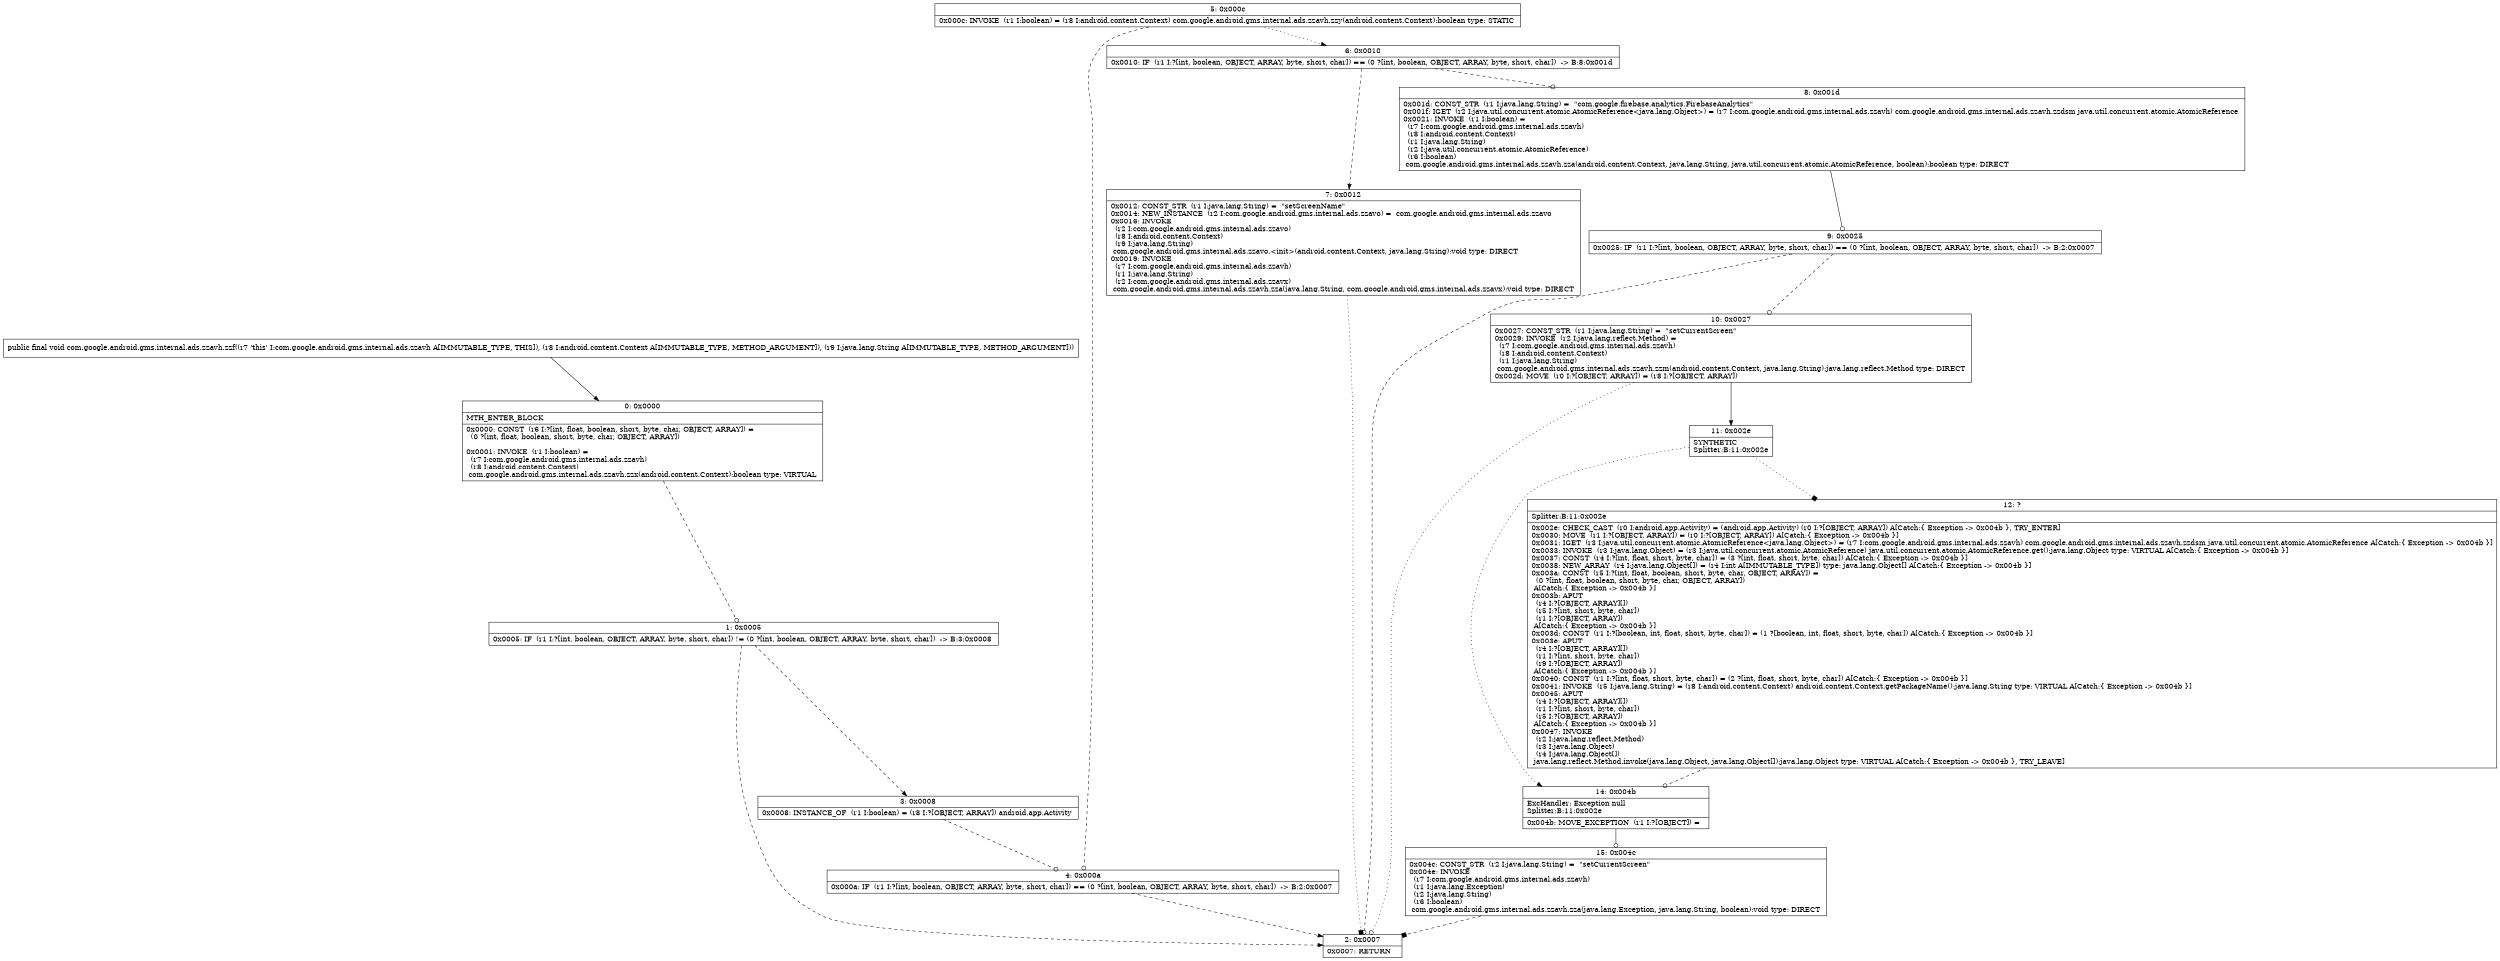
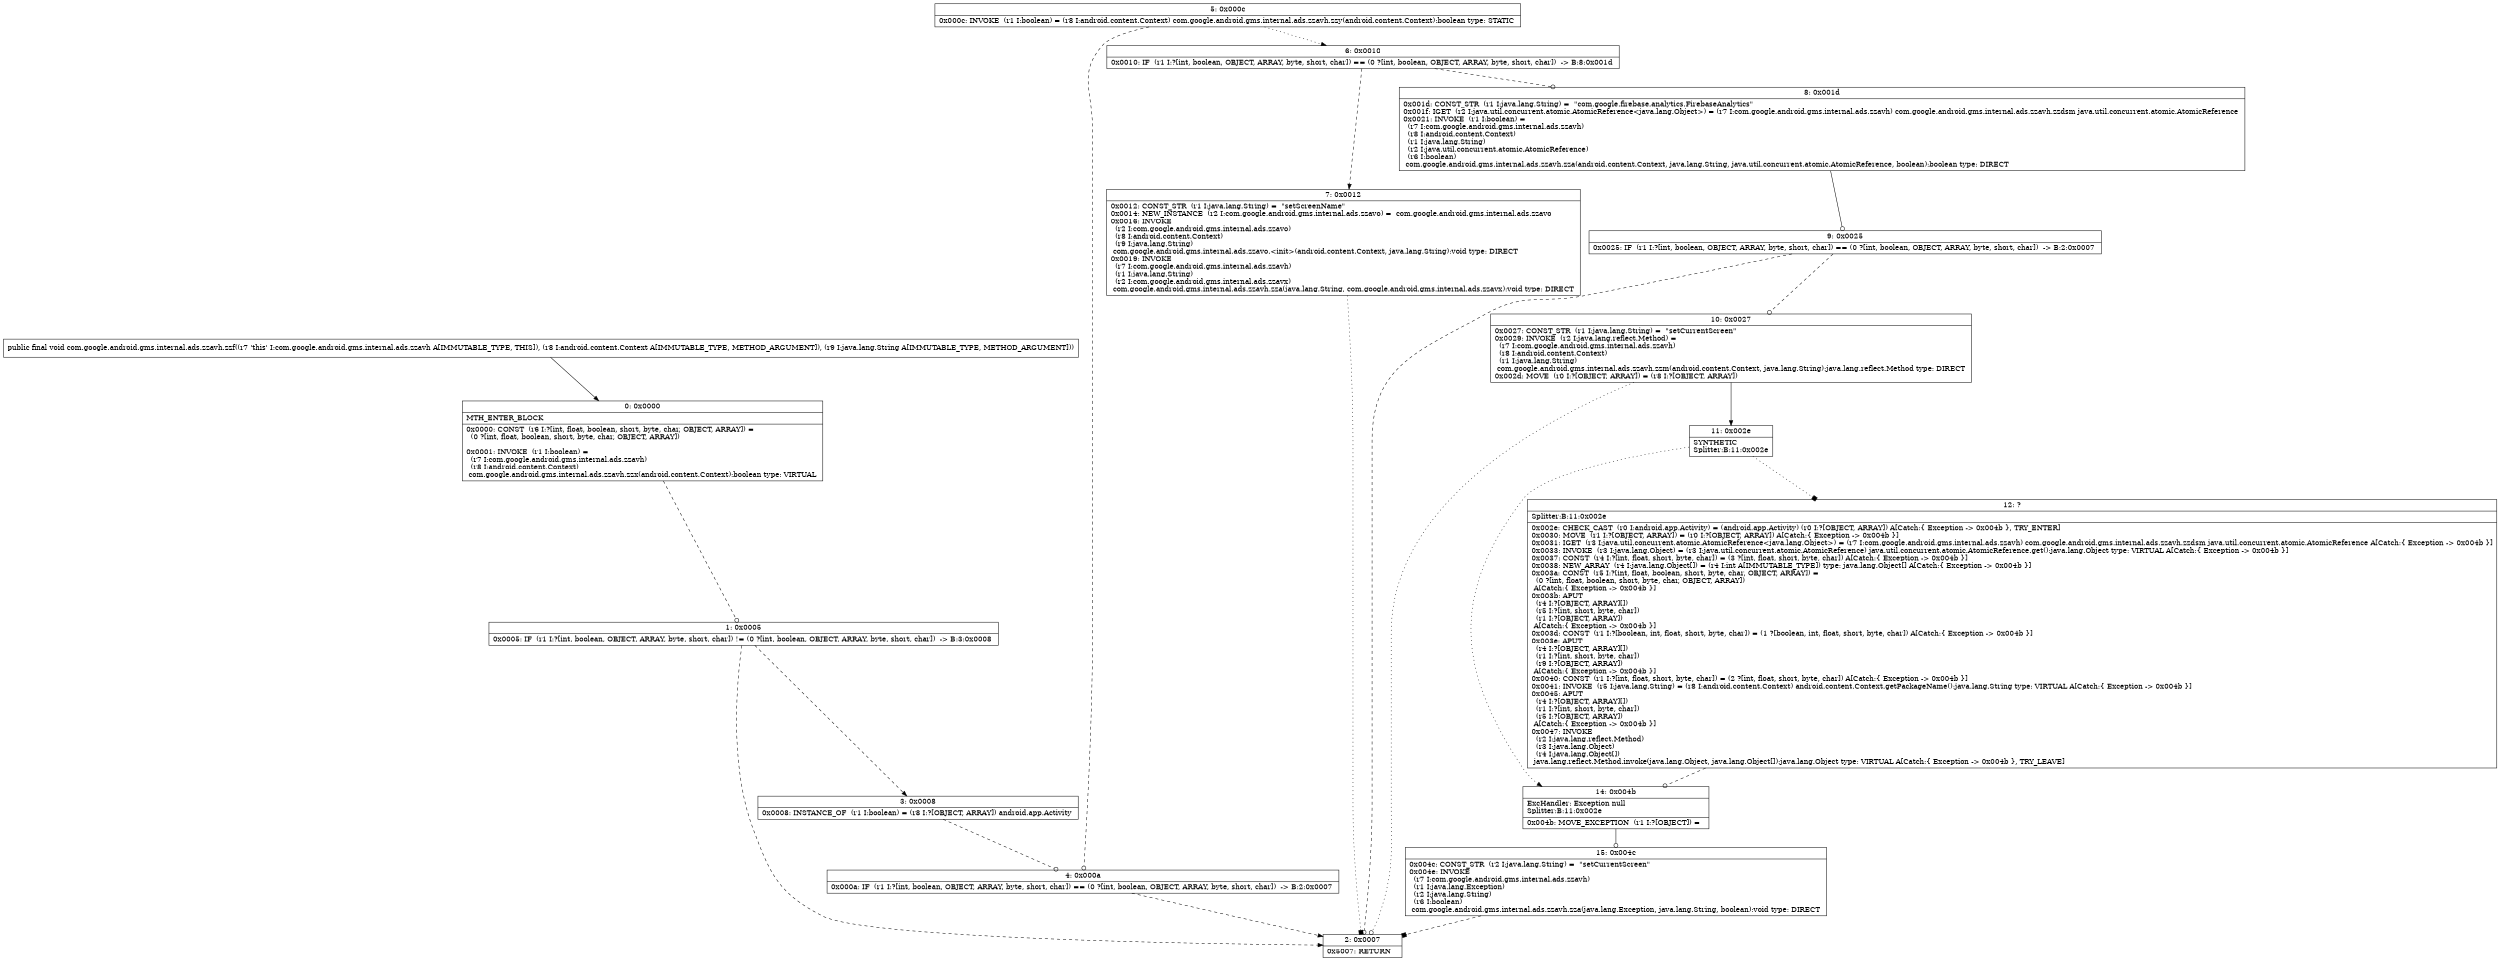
(1363, 952) -> (1363, 952)
